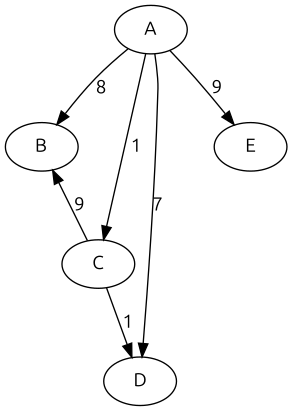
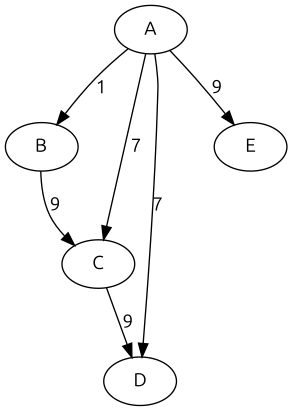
(102, 88) -> (102, 88)
(137, 147) -> (137, 147)
(73, 212) -> (46, 206)
(129, 323) -> (129, 323)
